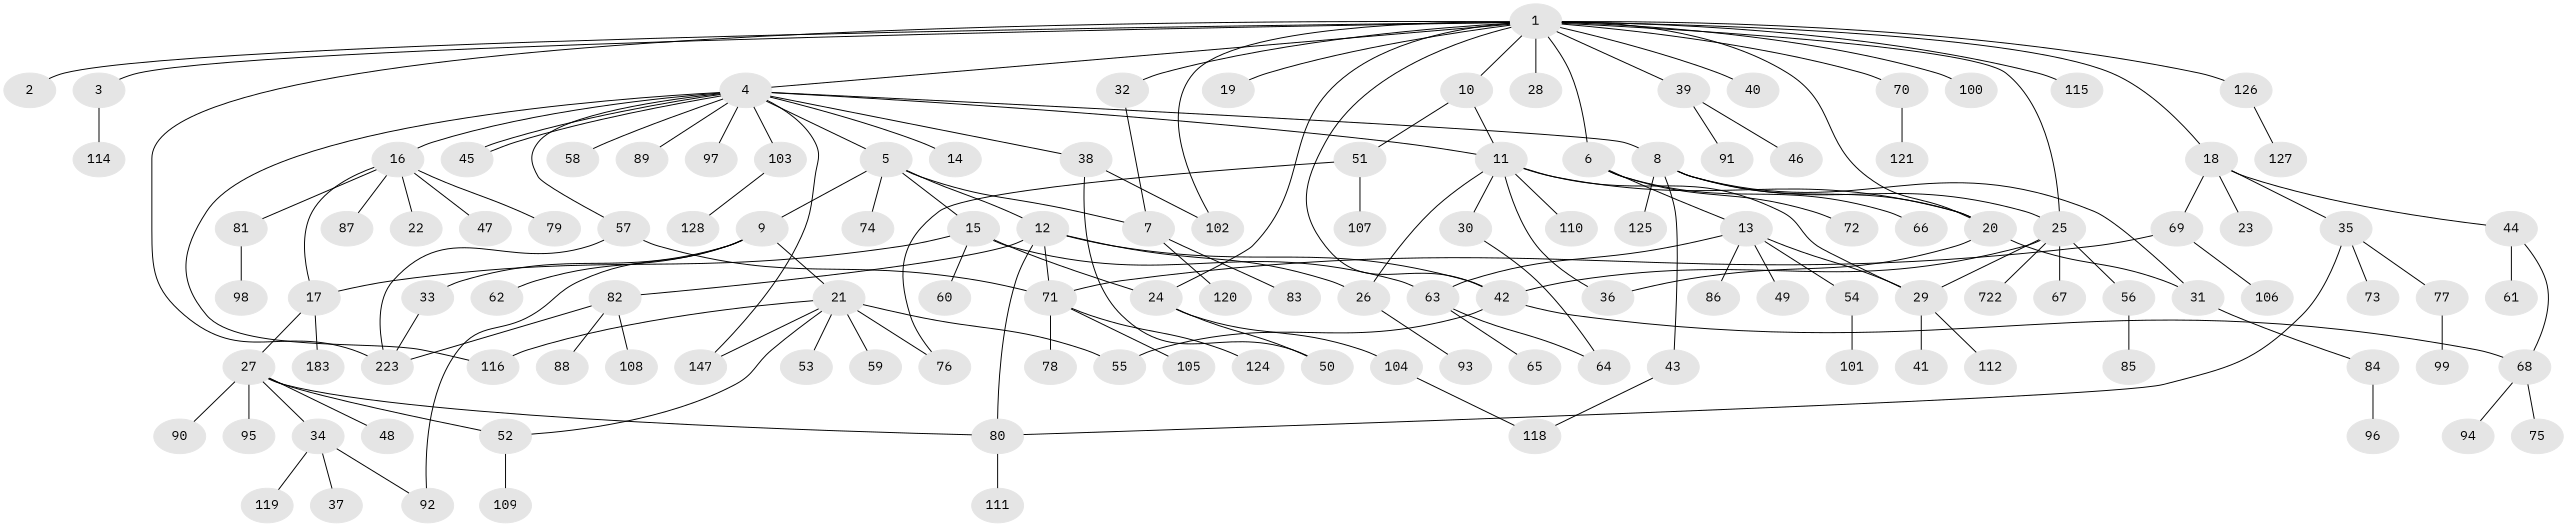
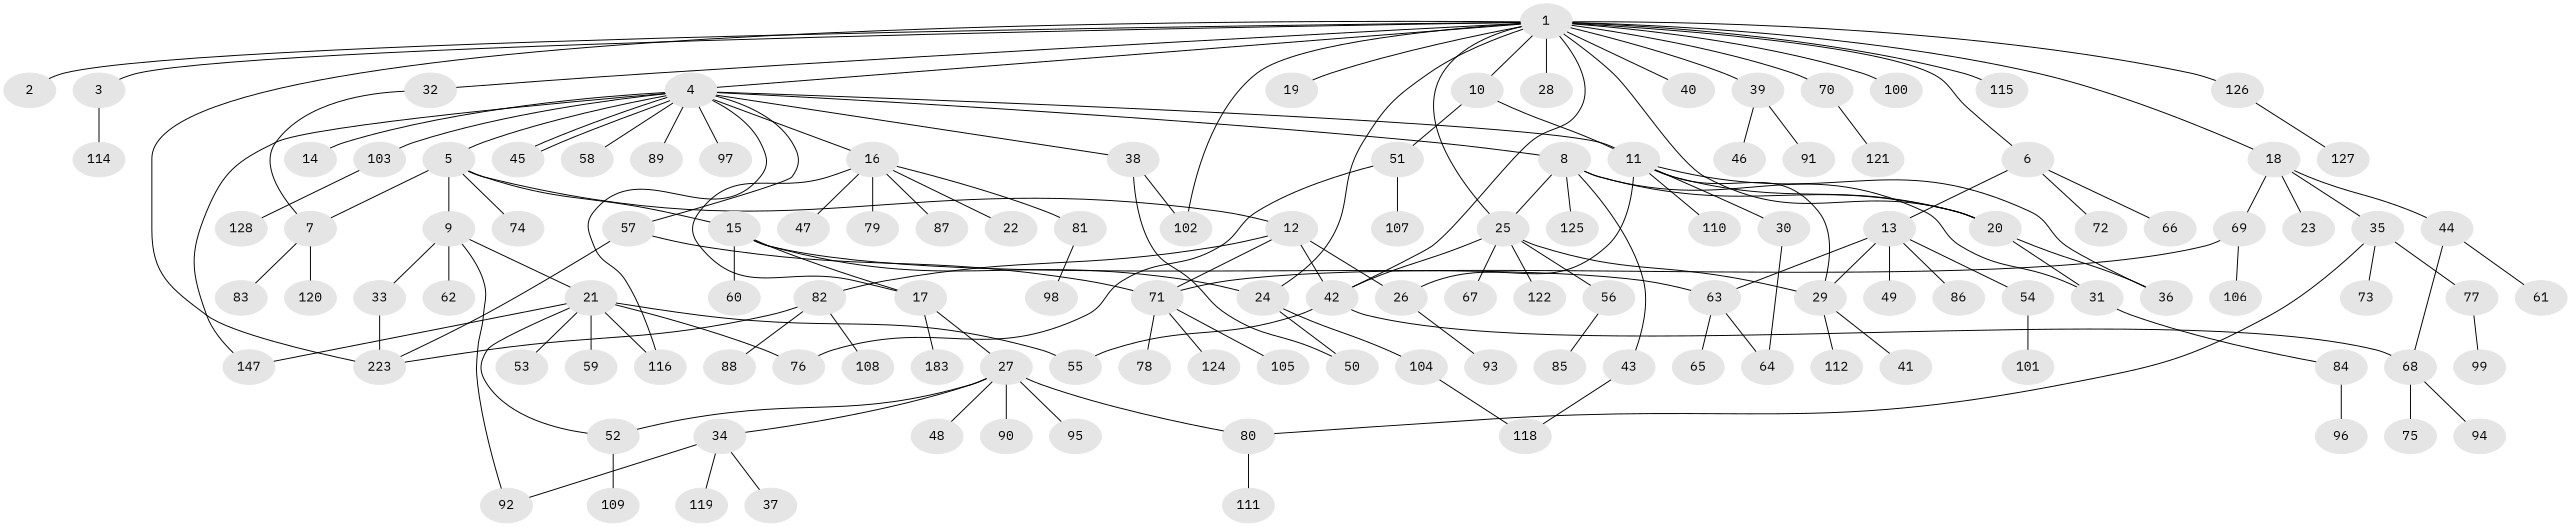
(1990, 298) -> (1540, 298)
(1006, 321) -> none
